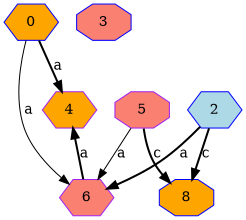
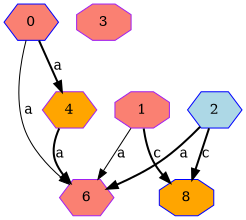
(31, 22) -> (31, 22)
(104, 22) -> (104, 22)
(142, 110) -> (142, 110)
(79, 159) -> (54, 153)
